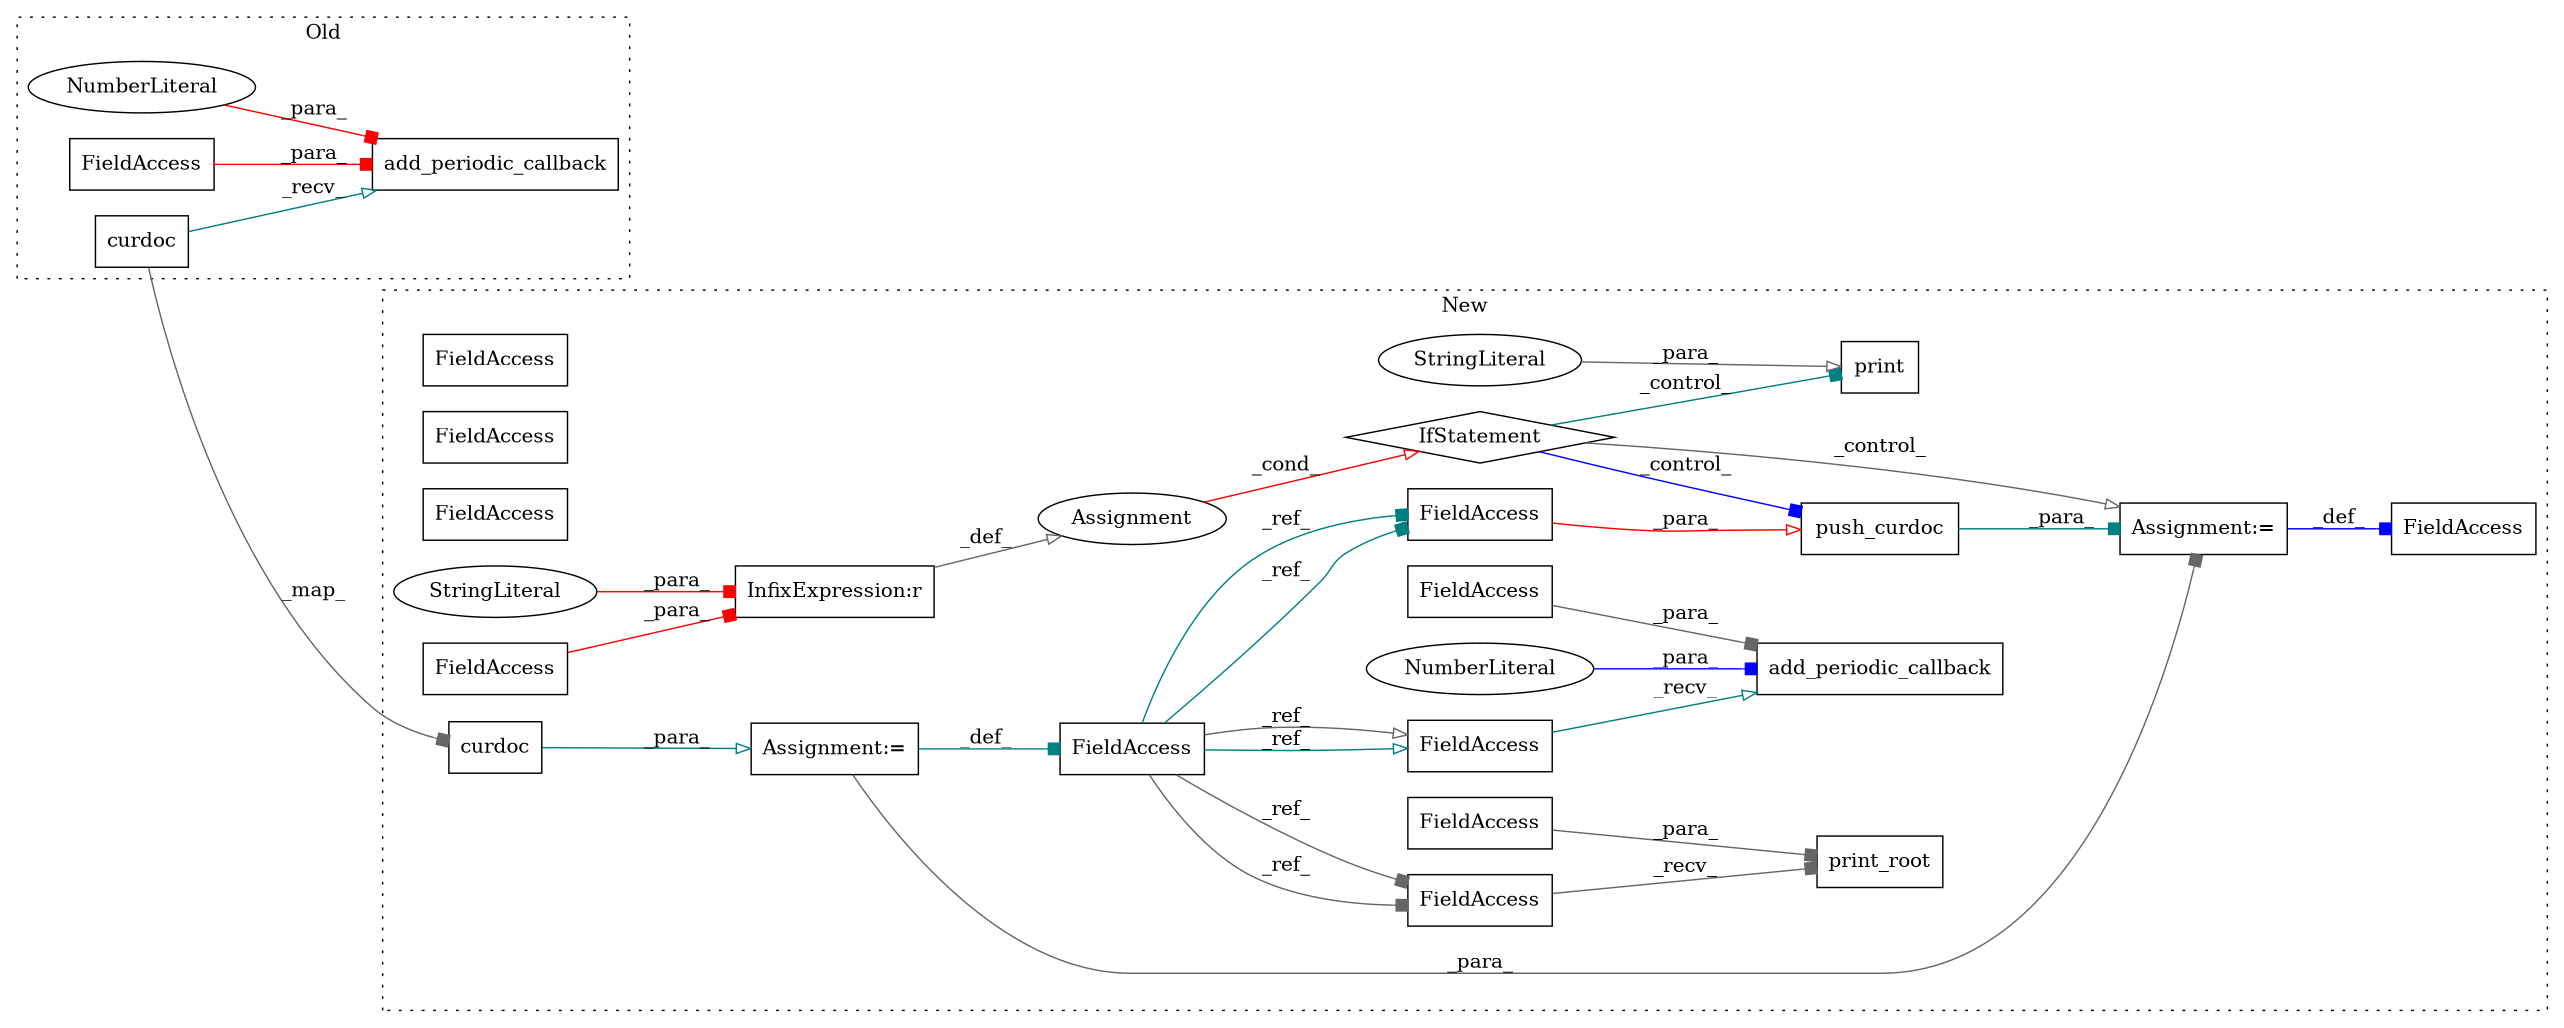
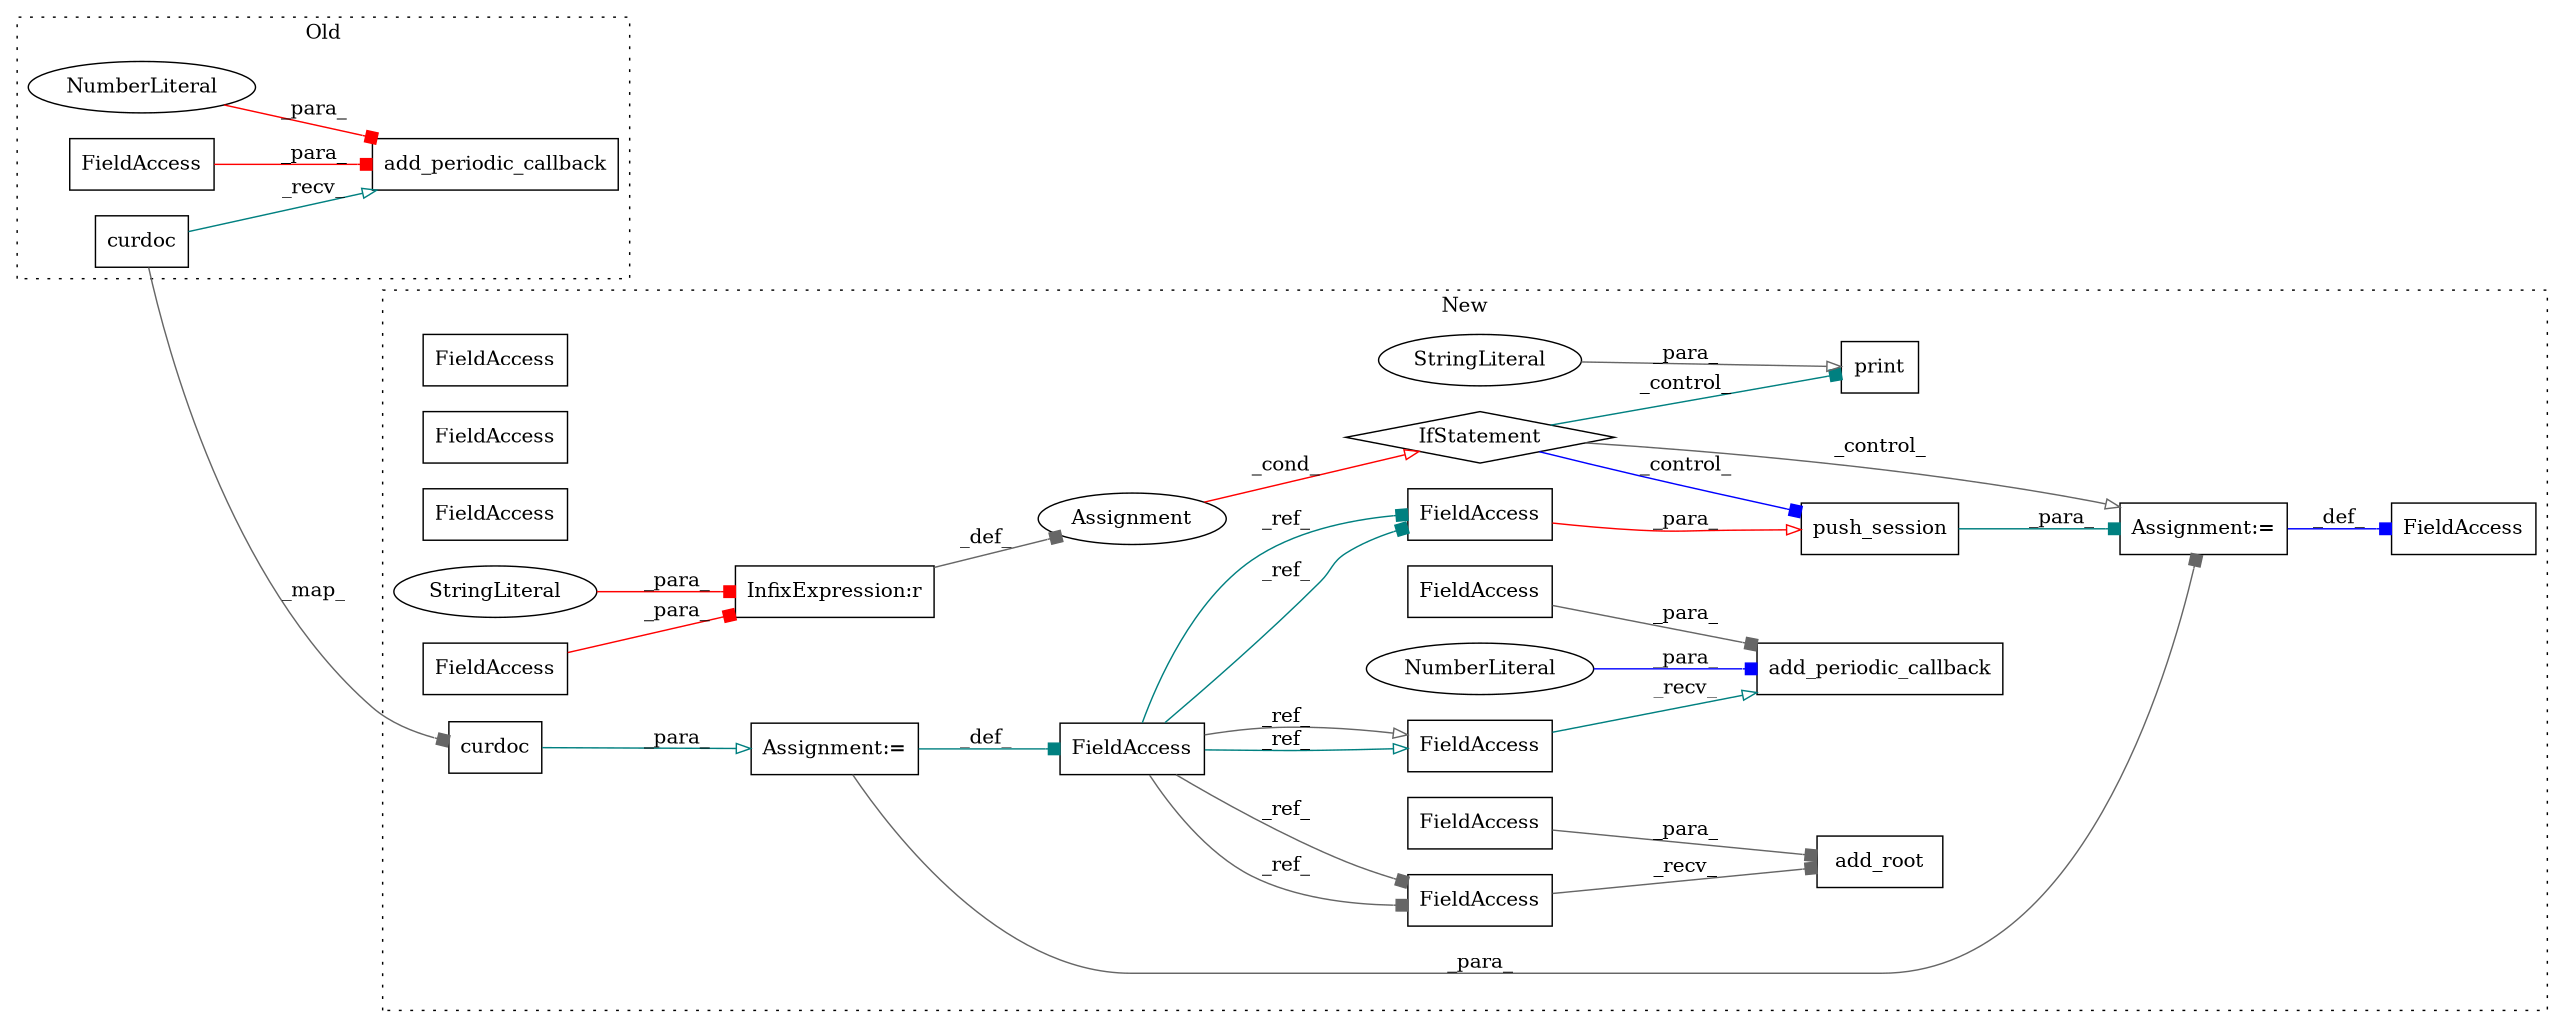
(1880, 529) -> (1880, 529)
(991, 553) -> (991, 553)
(1880, 862) -> (1880, 862)
